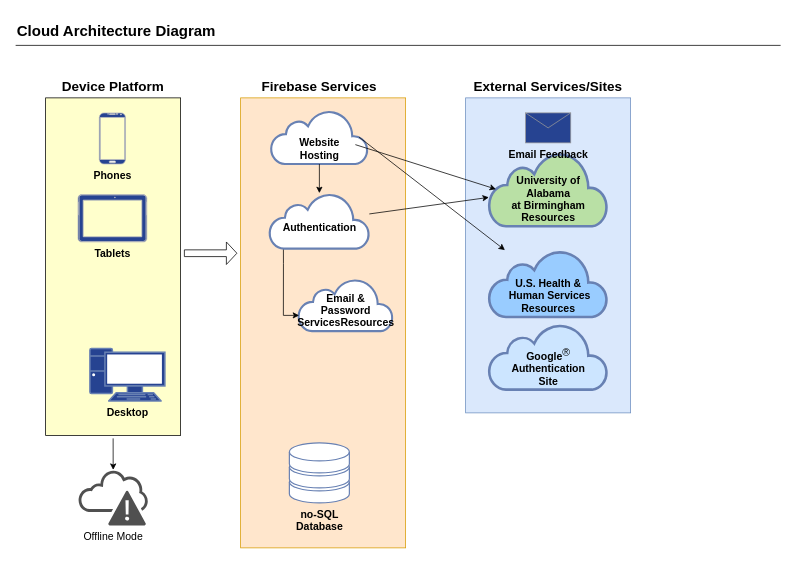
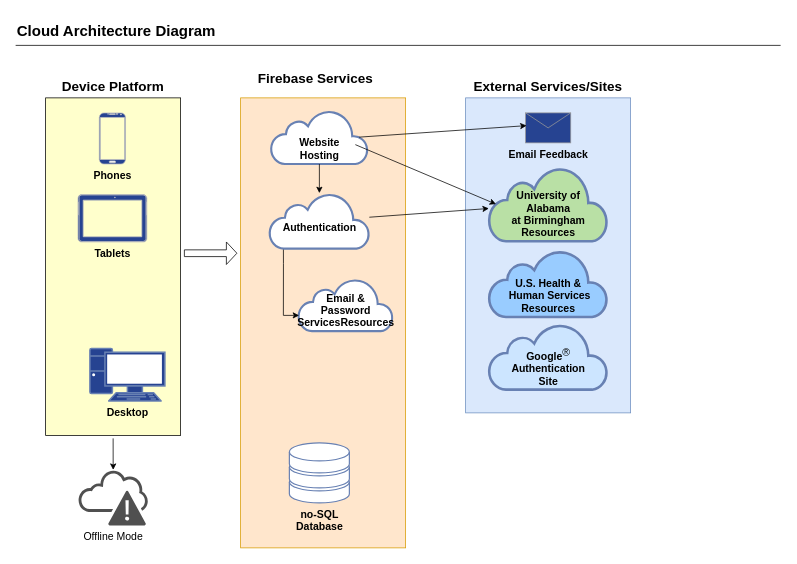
(319, 87) -> (315, 79)
(548, 189) -> (548, 204)
(443, 202) -> (441, 132)
